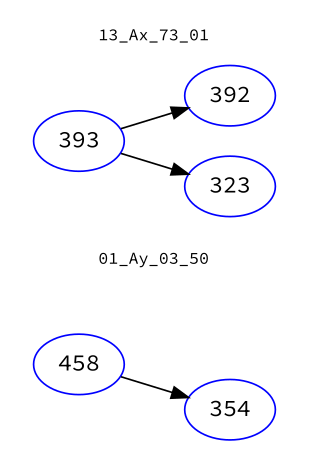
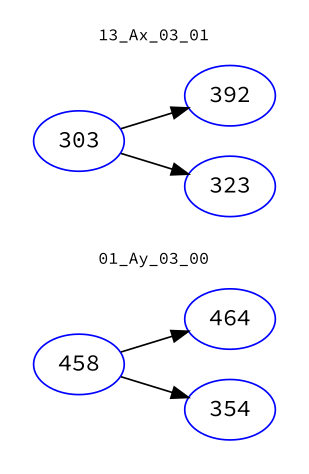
(154, 36) -> (154, 36)
(79, 141) -> (79, 141)
(154, 259) -> (154, 259)
none -> (230, 319)
